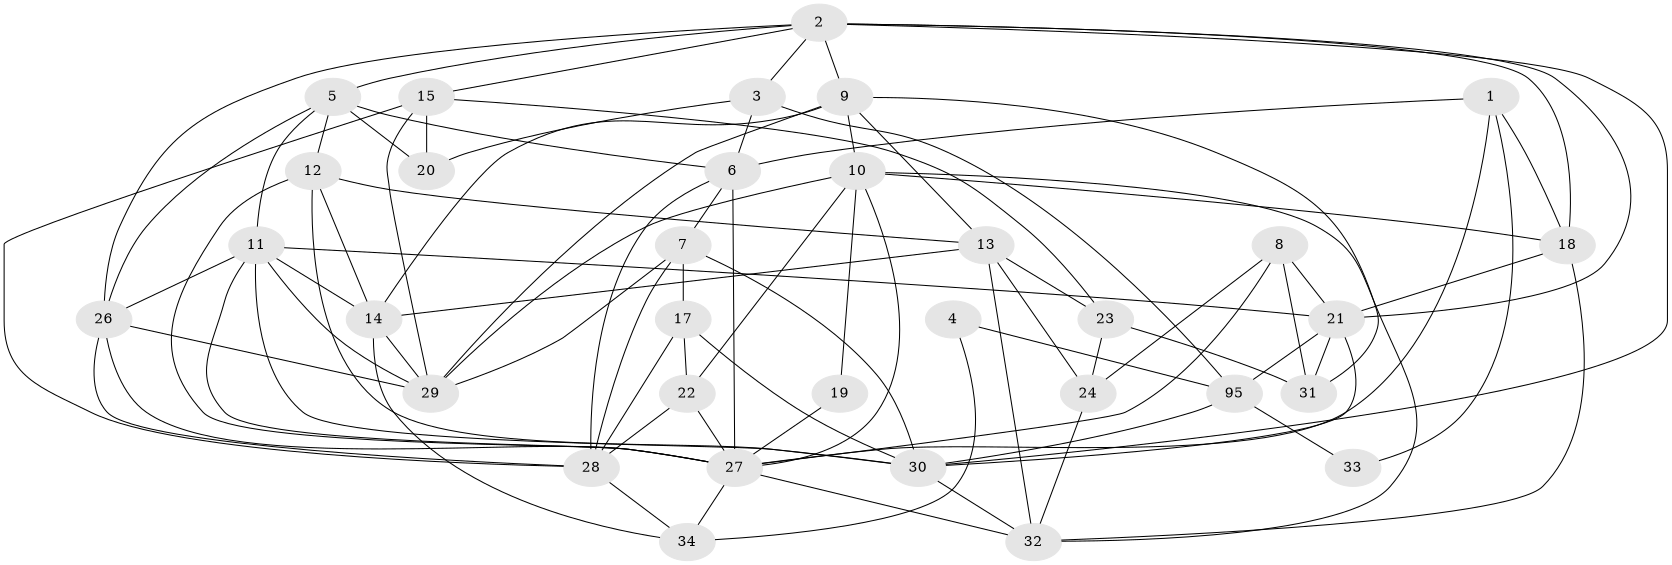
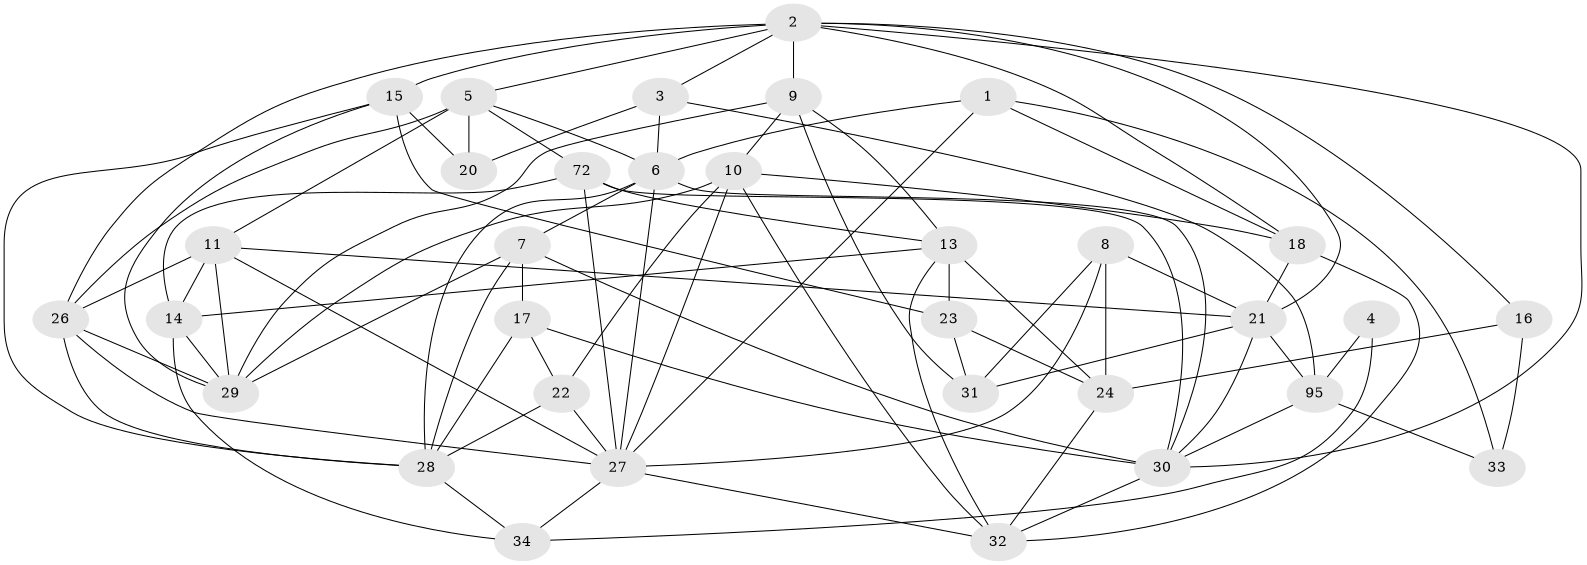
(519, 148) -> none
(313, 171) -> (582, 171)
none -> (1524, 319)
(840, 394) -> none
(403, 433) -> (1184, 238)
